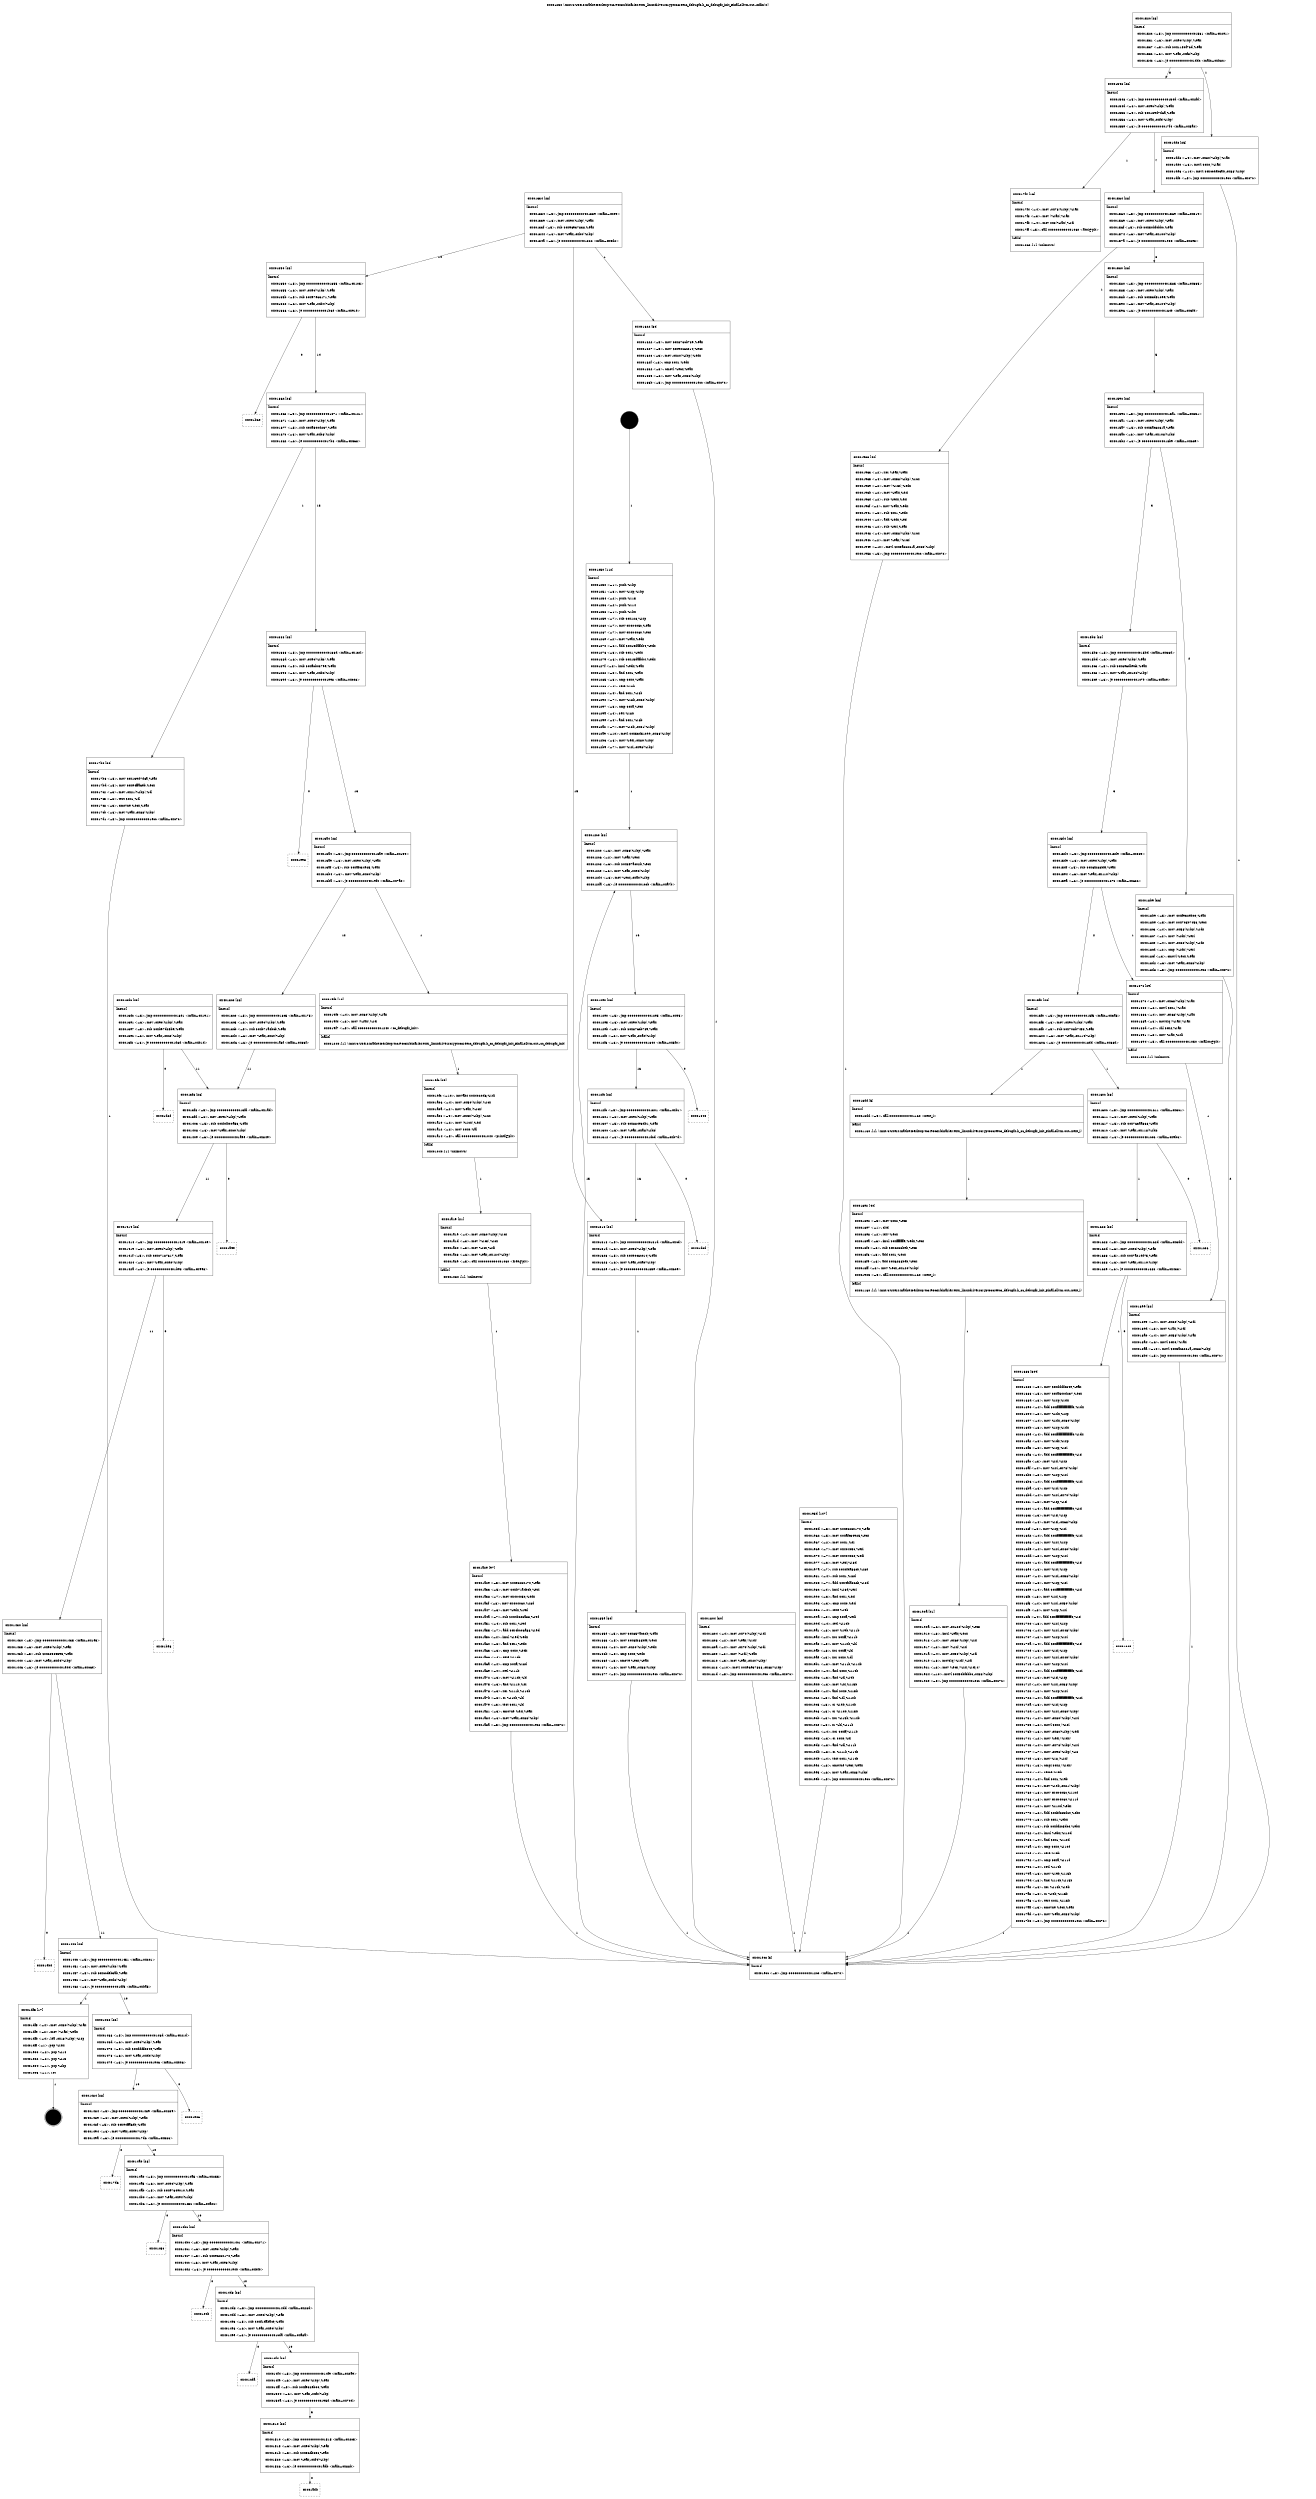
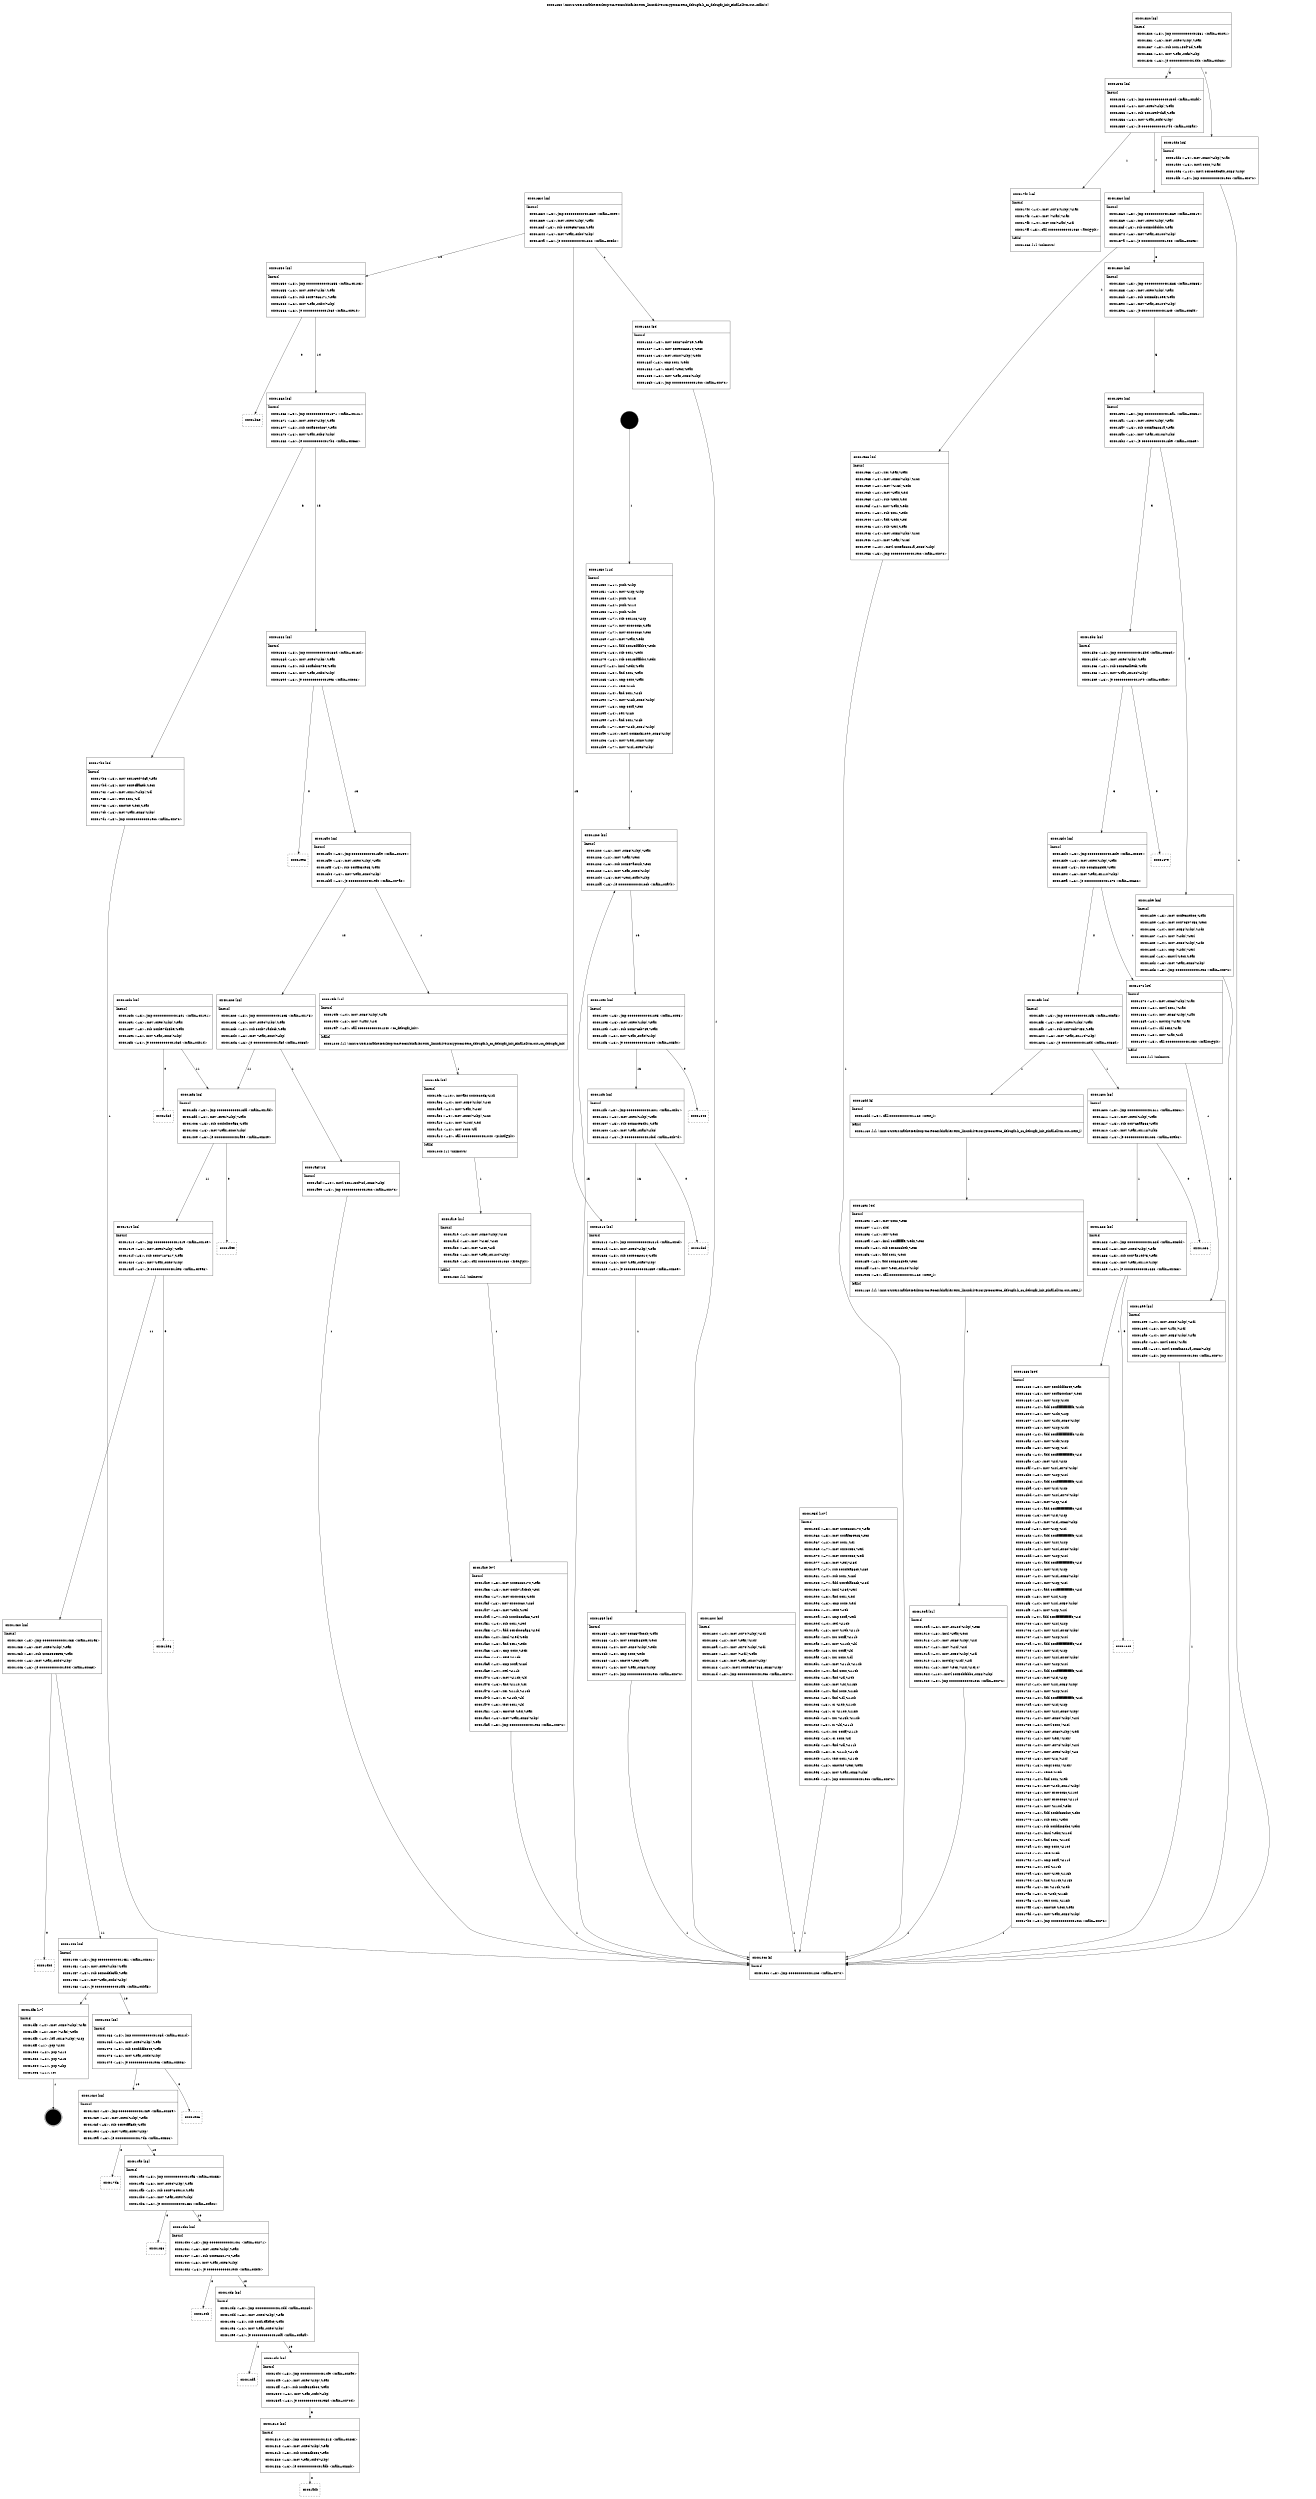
(302, 506) -> (302, 506)
none -> (1161, 860)
none -> (351, 1179)
